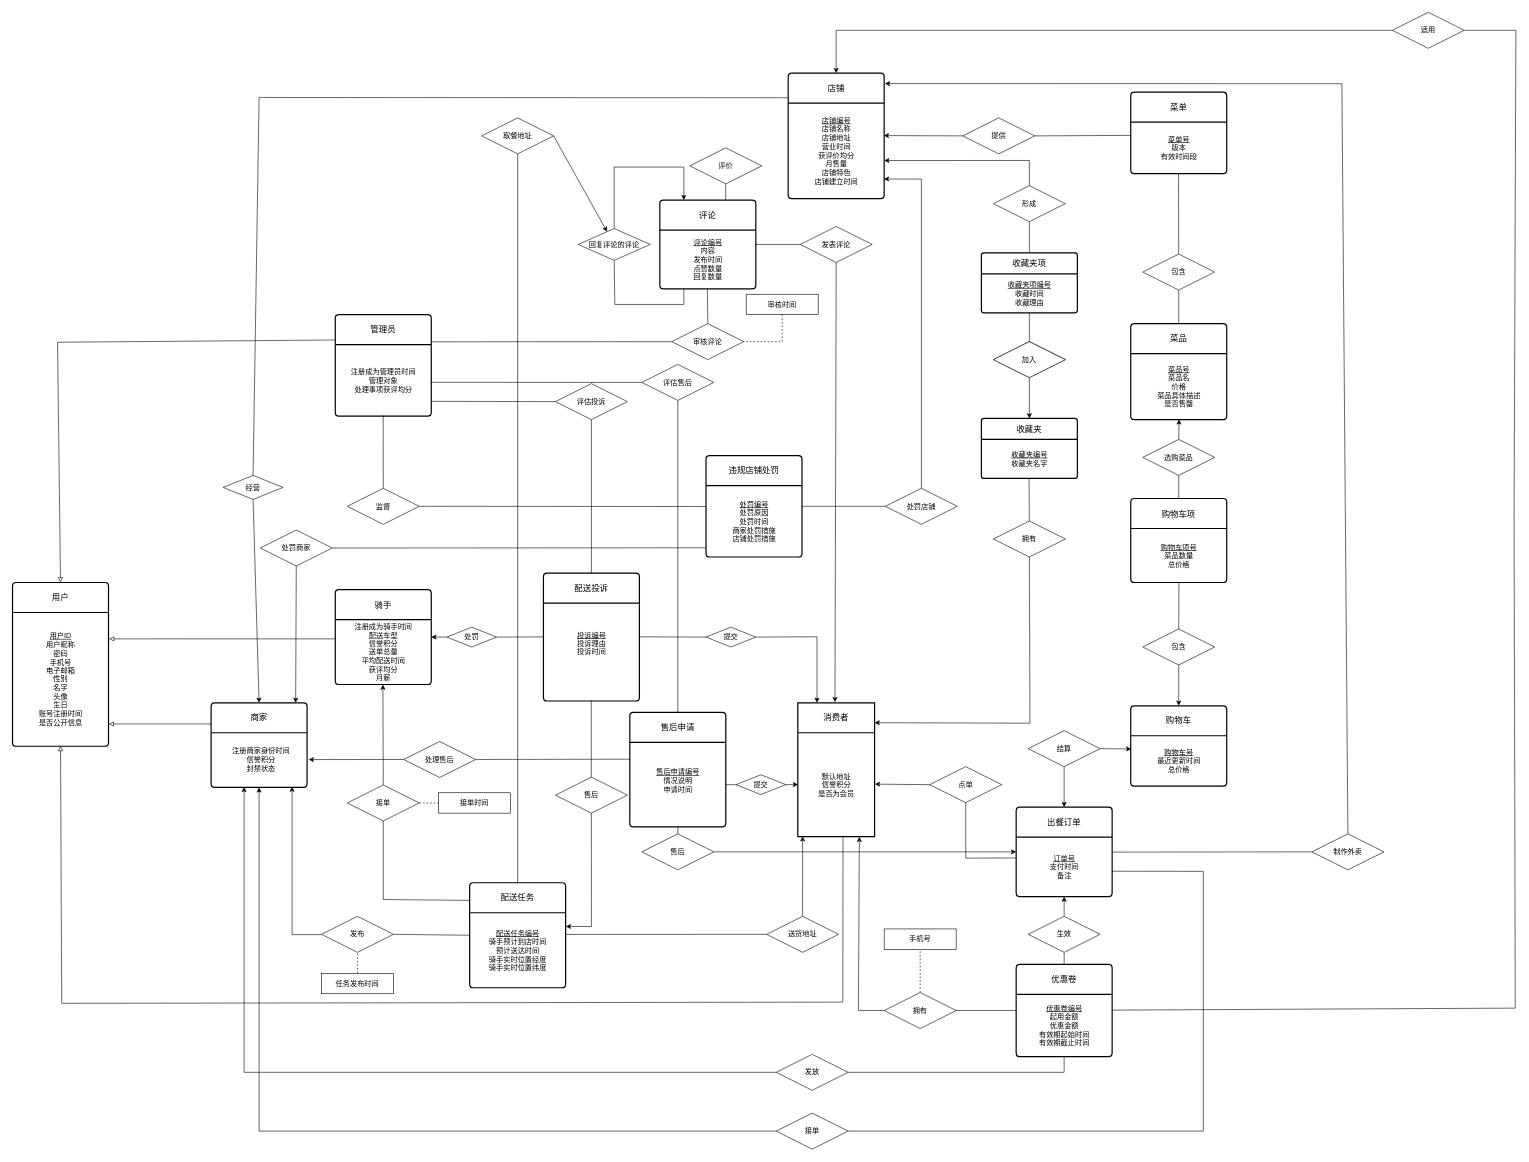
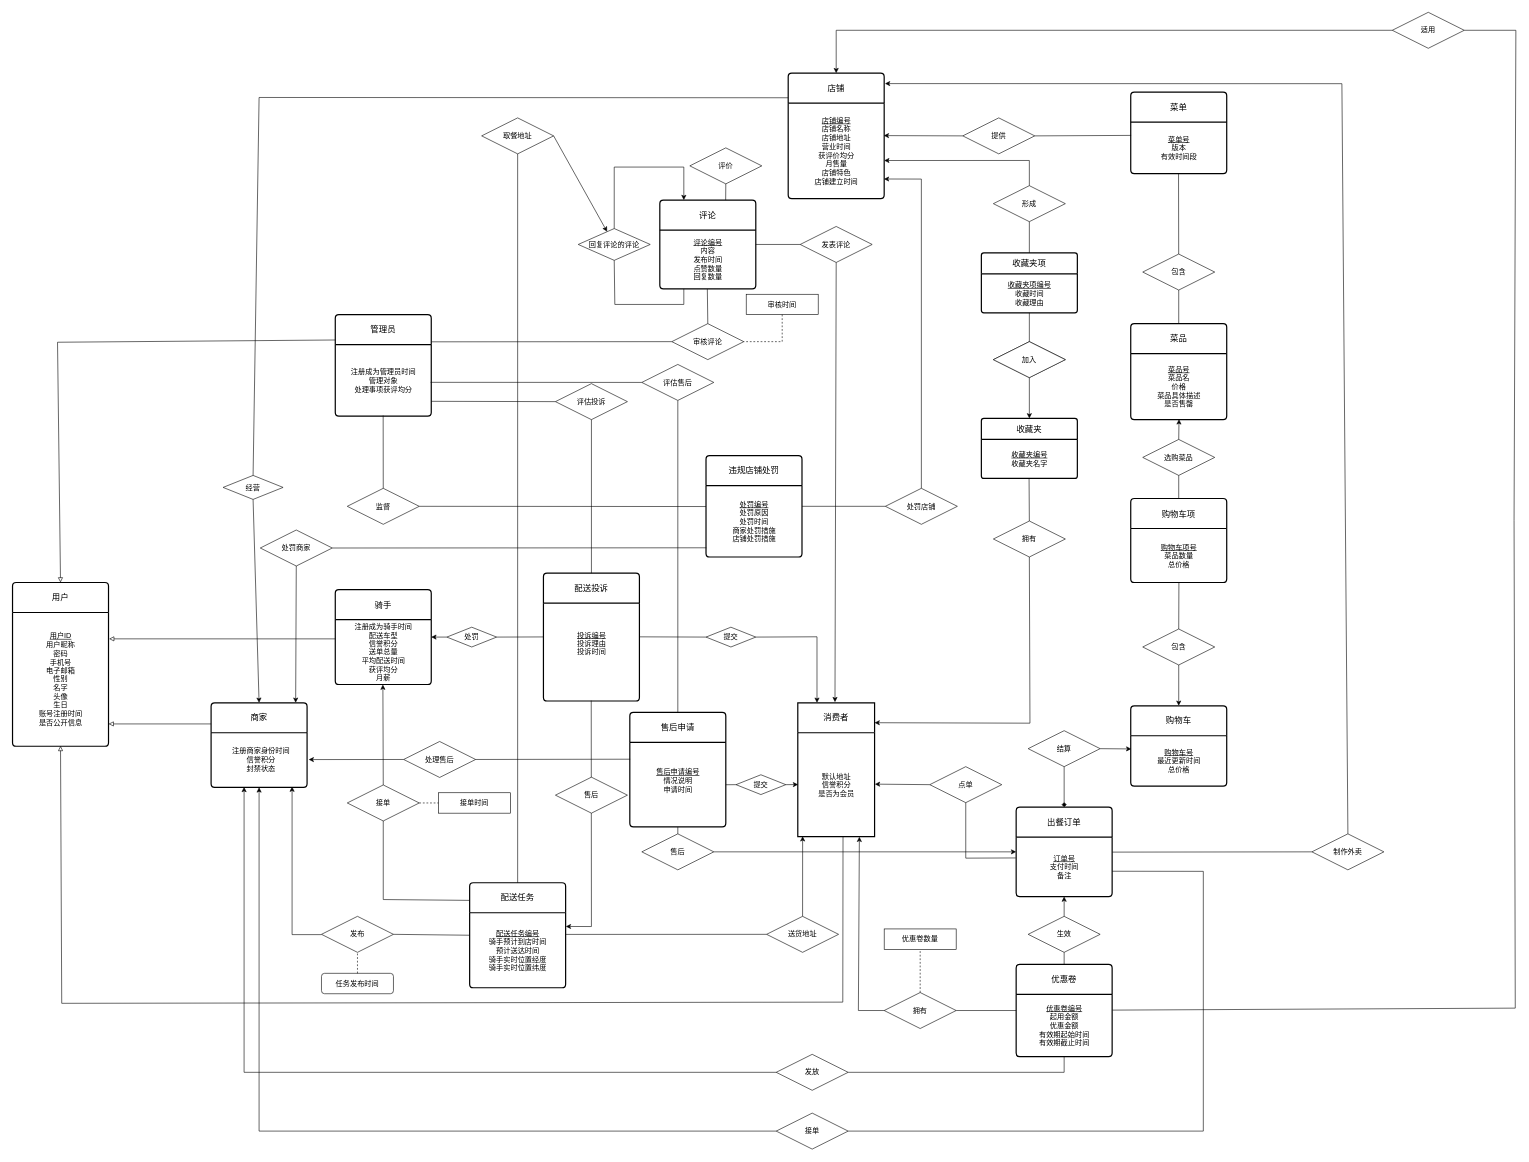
(1064, 801) -> (1064, 801)
(920, 939) -> (920, 939)
(357, 984) -> (357, 984)
